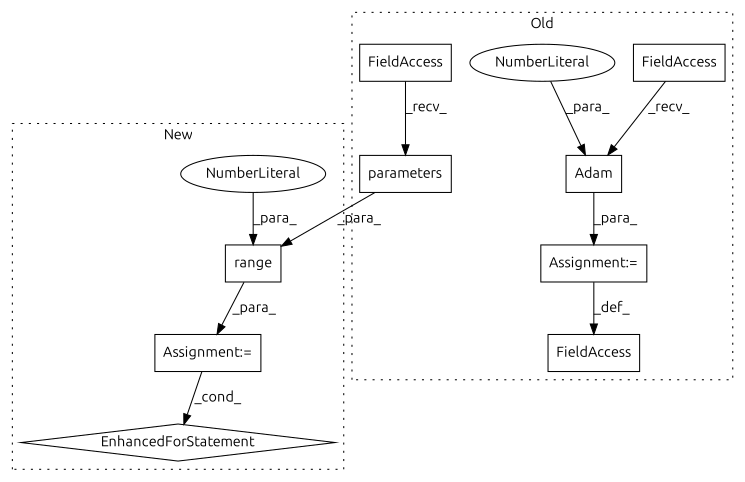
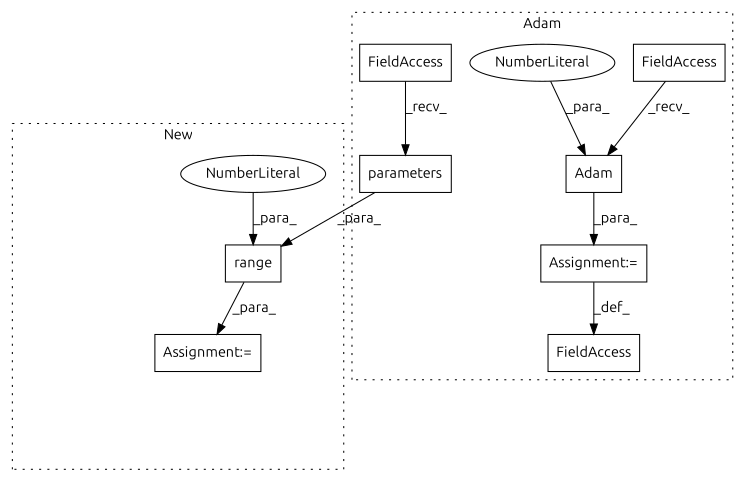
(542, 24) -> (542, 24)
(178, 443) -> none
